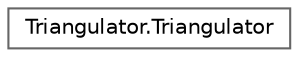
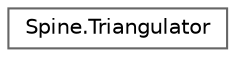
(149, 28) -> (118, 28)
